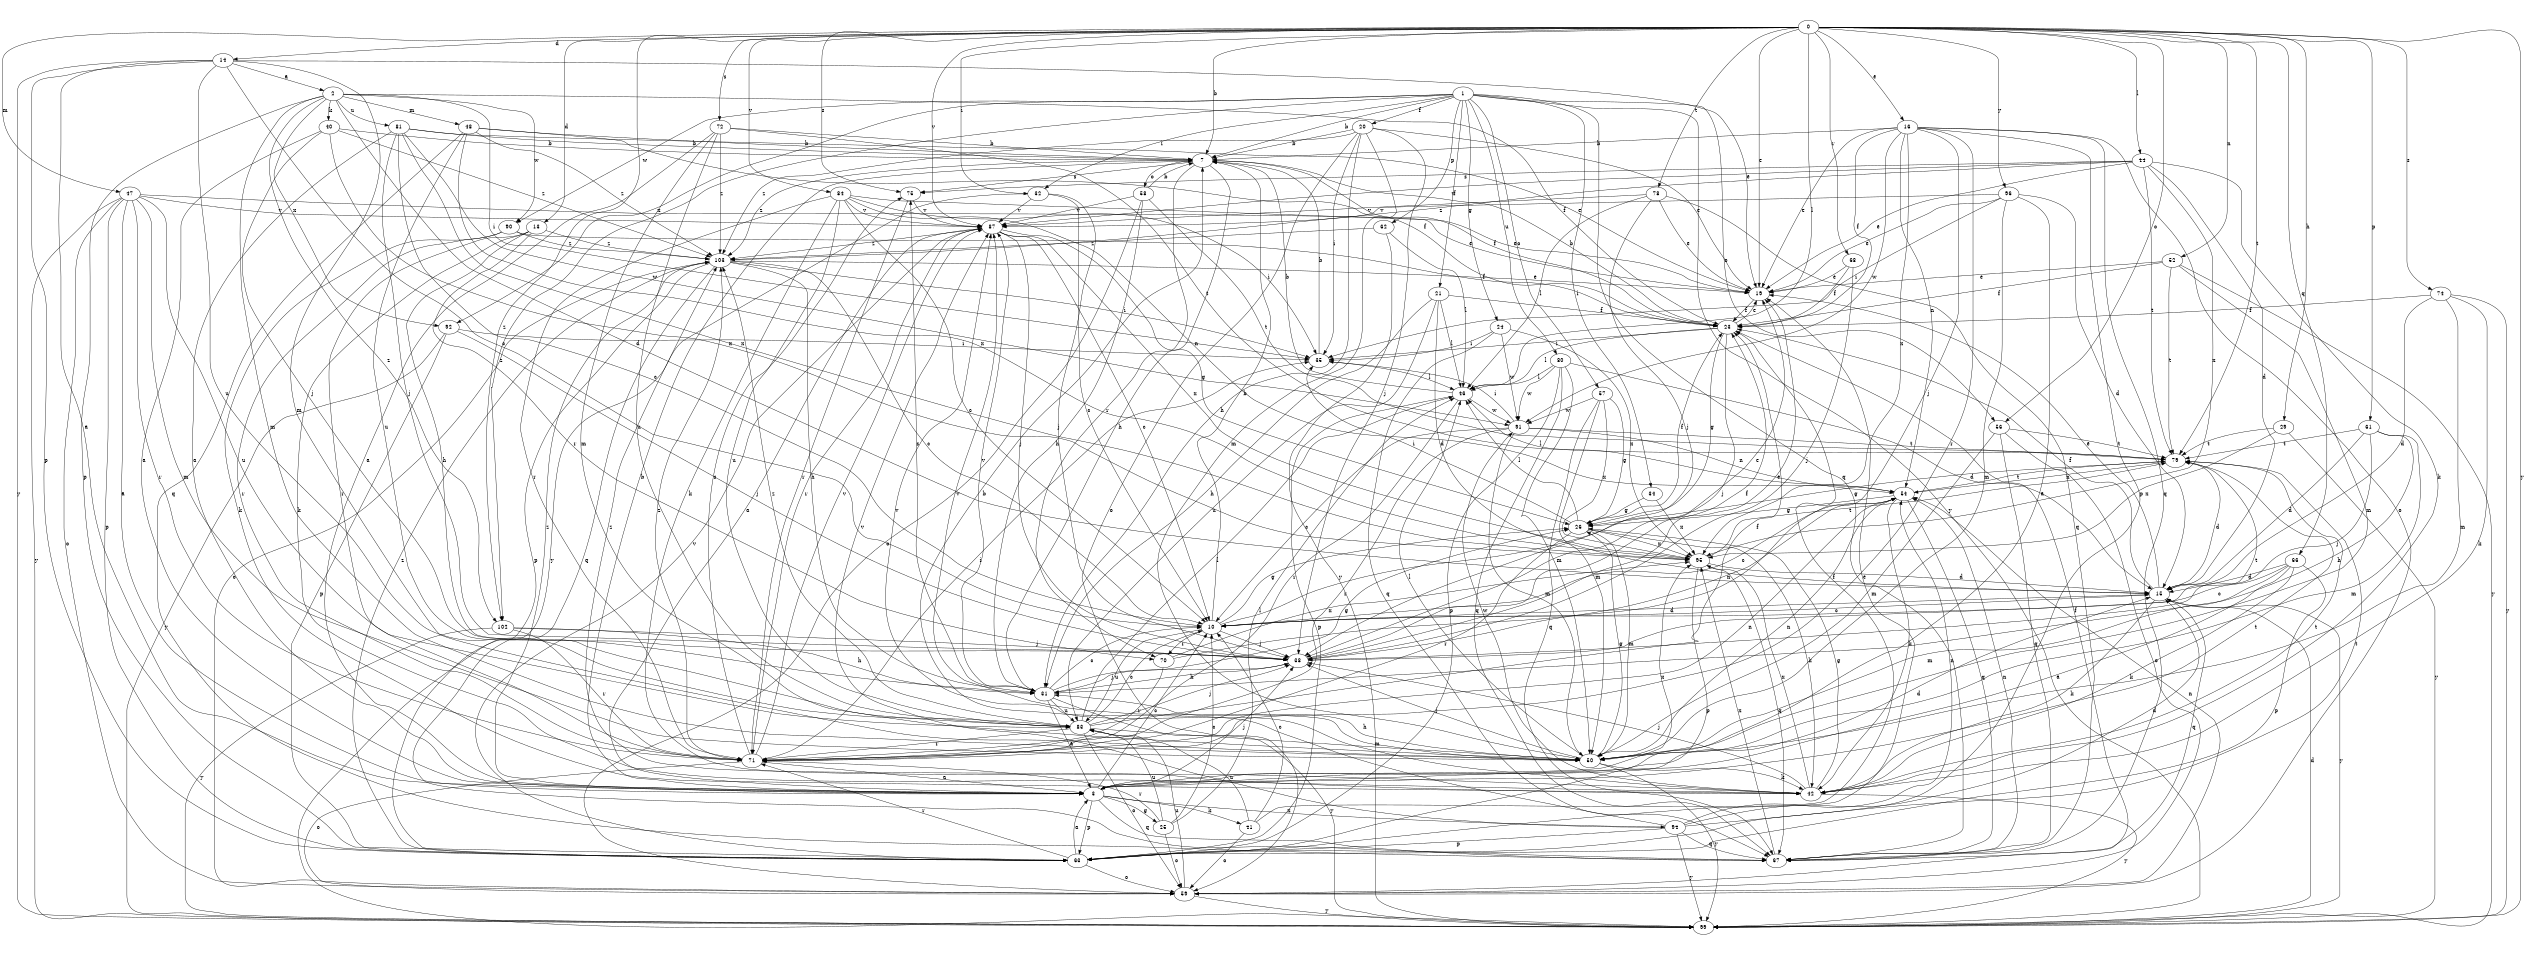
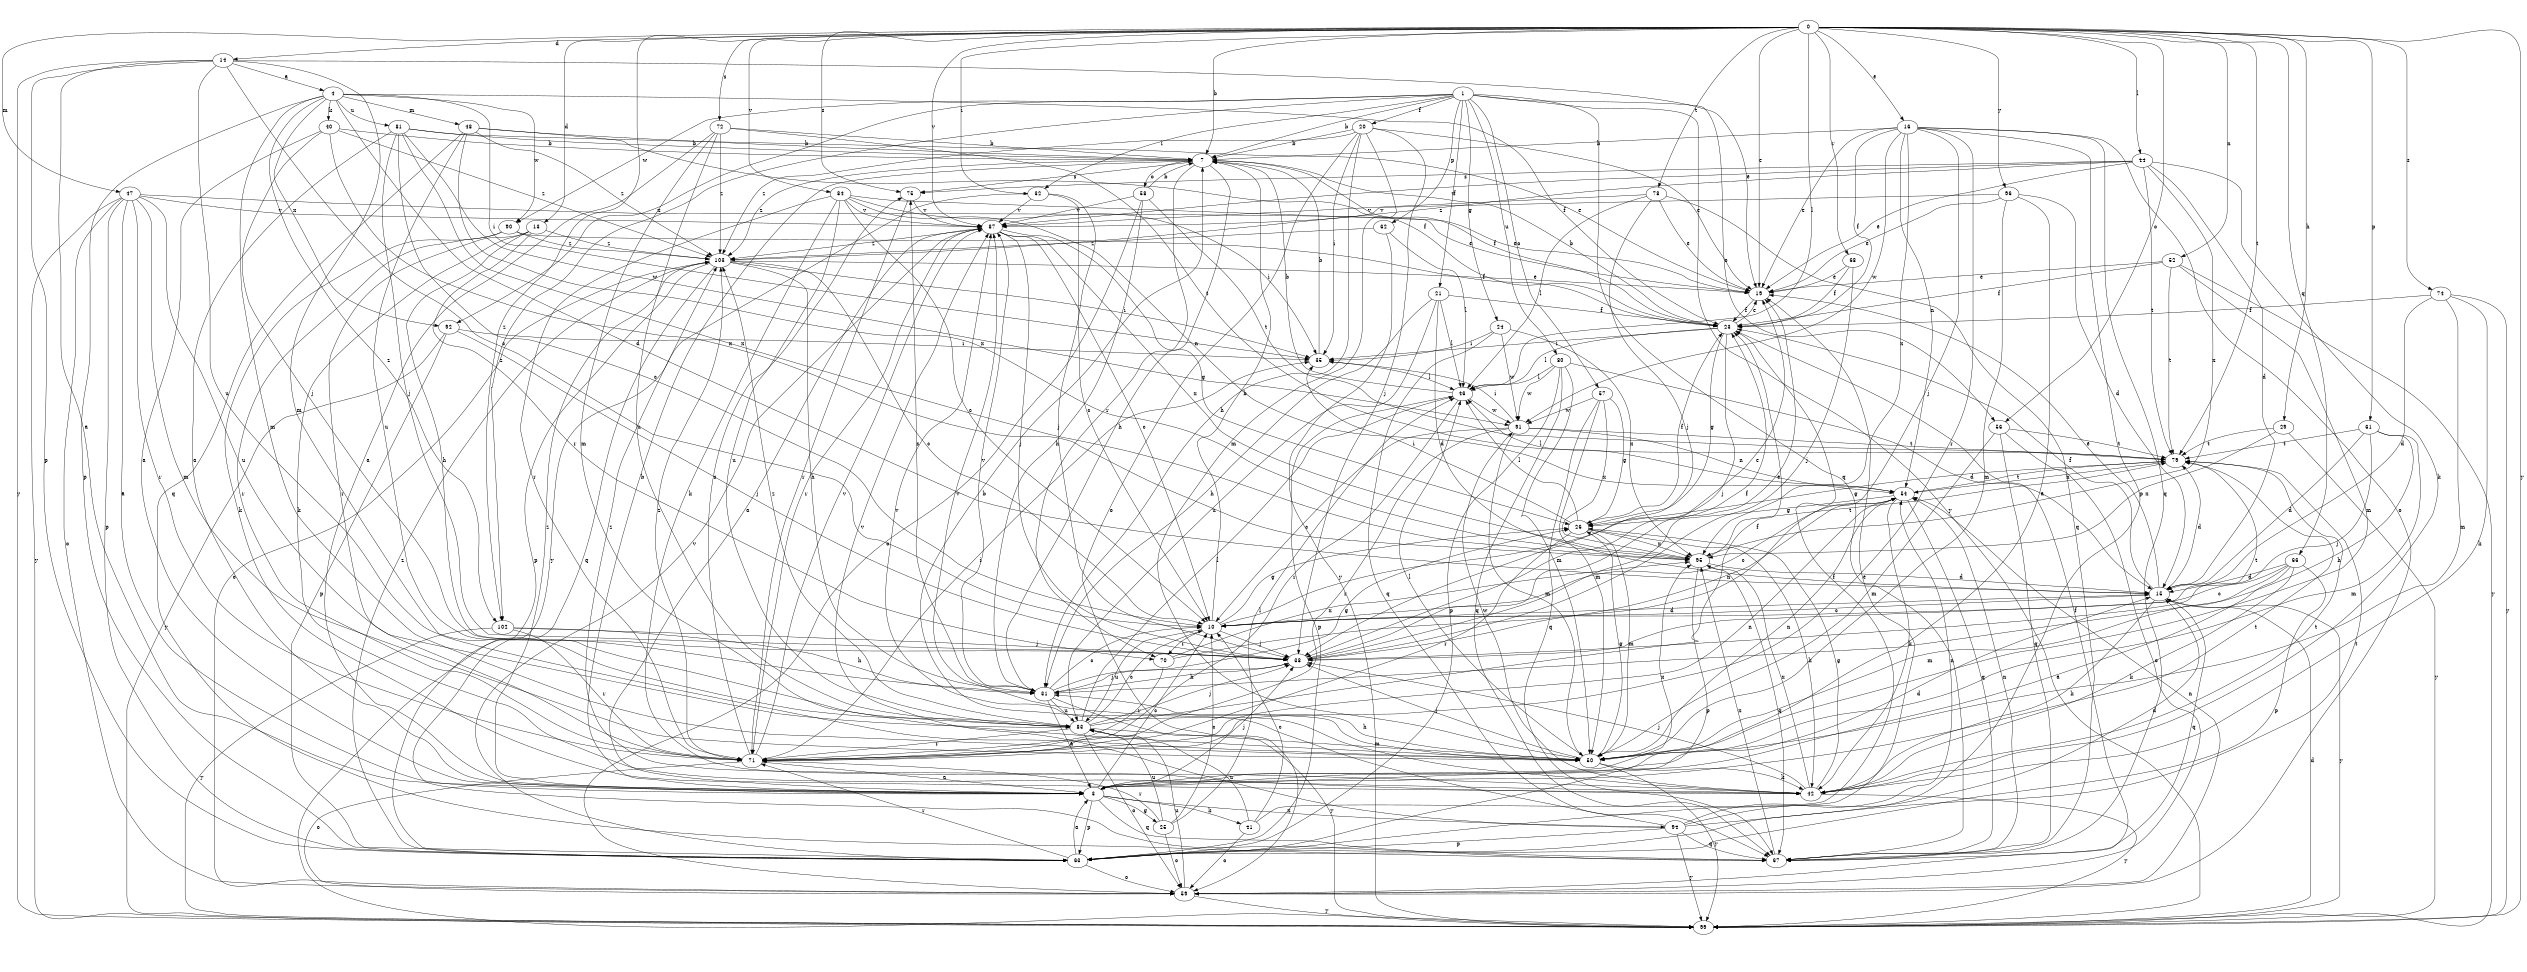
(333, 94) -> (333, 94)
(1678, 310) -> none
(1652, 494) -> none
(2215, 525) -> (2196, 531)
